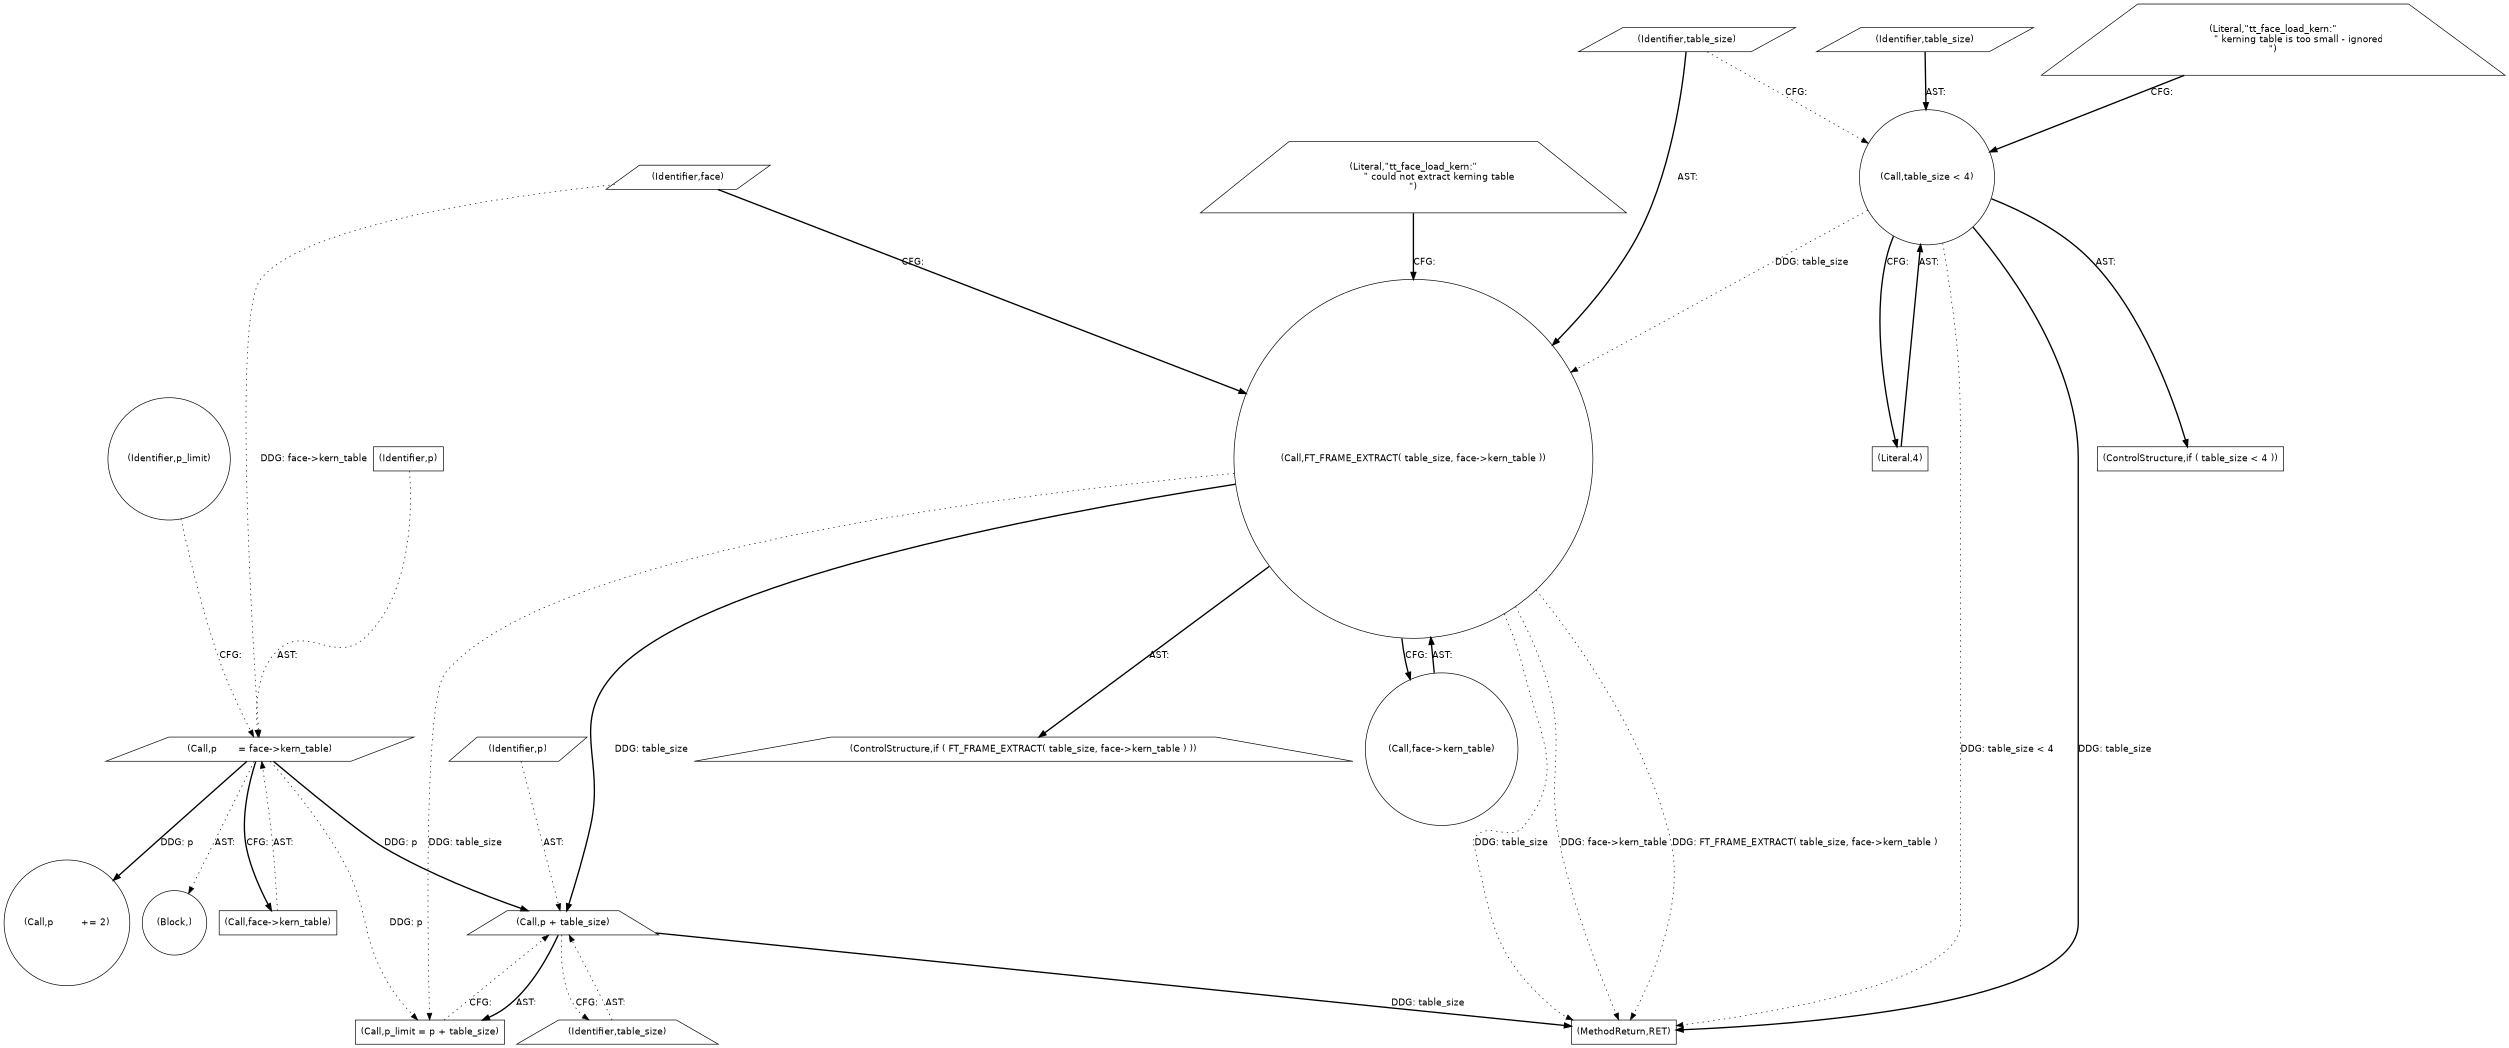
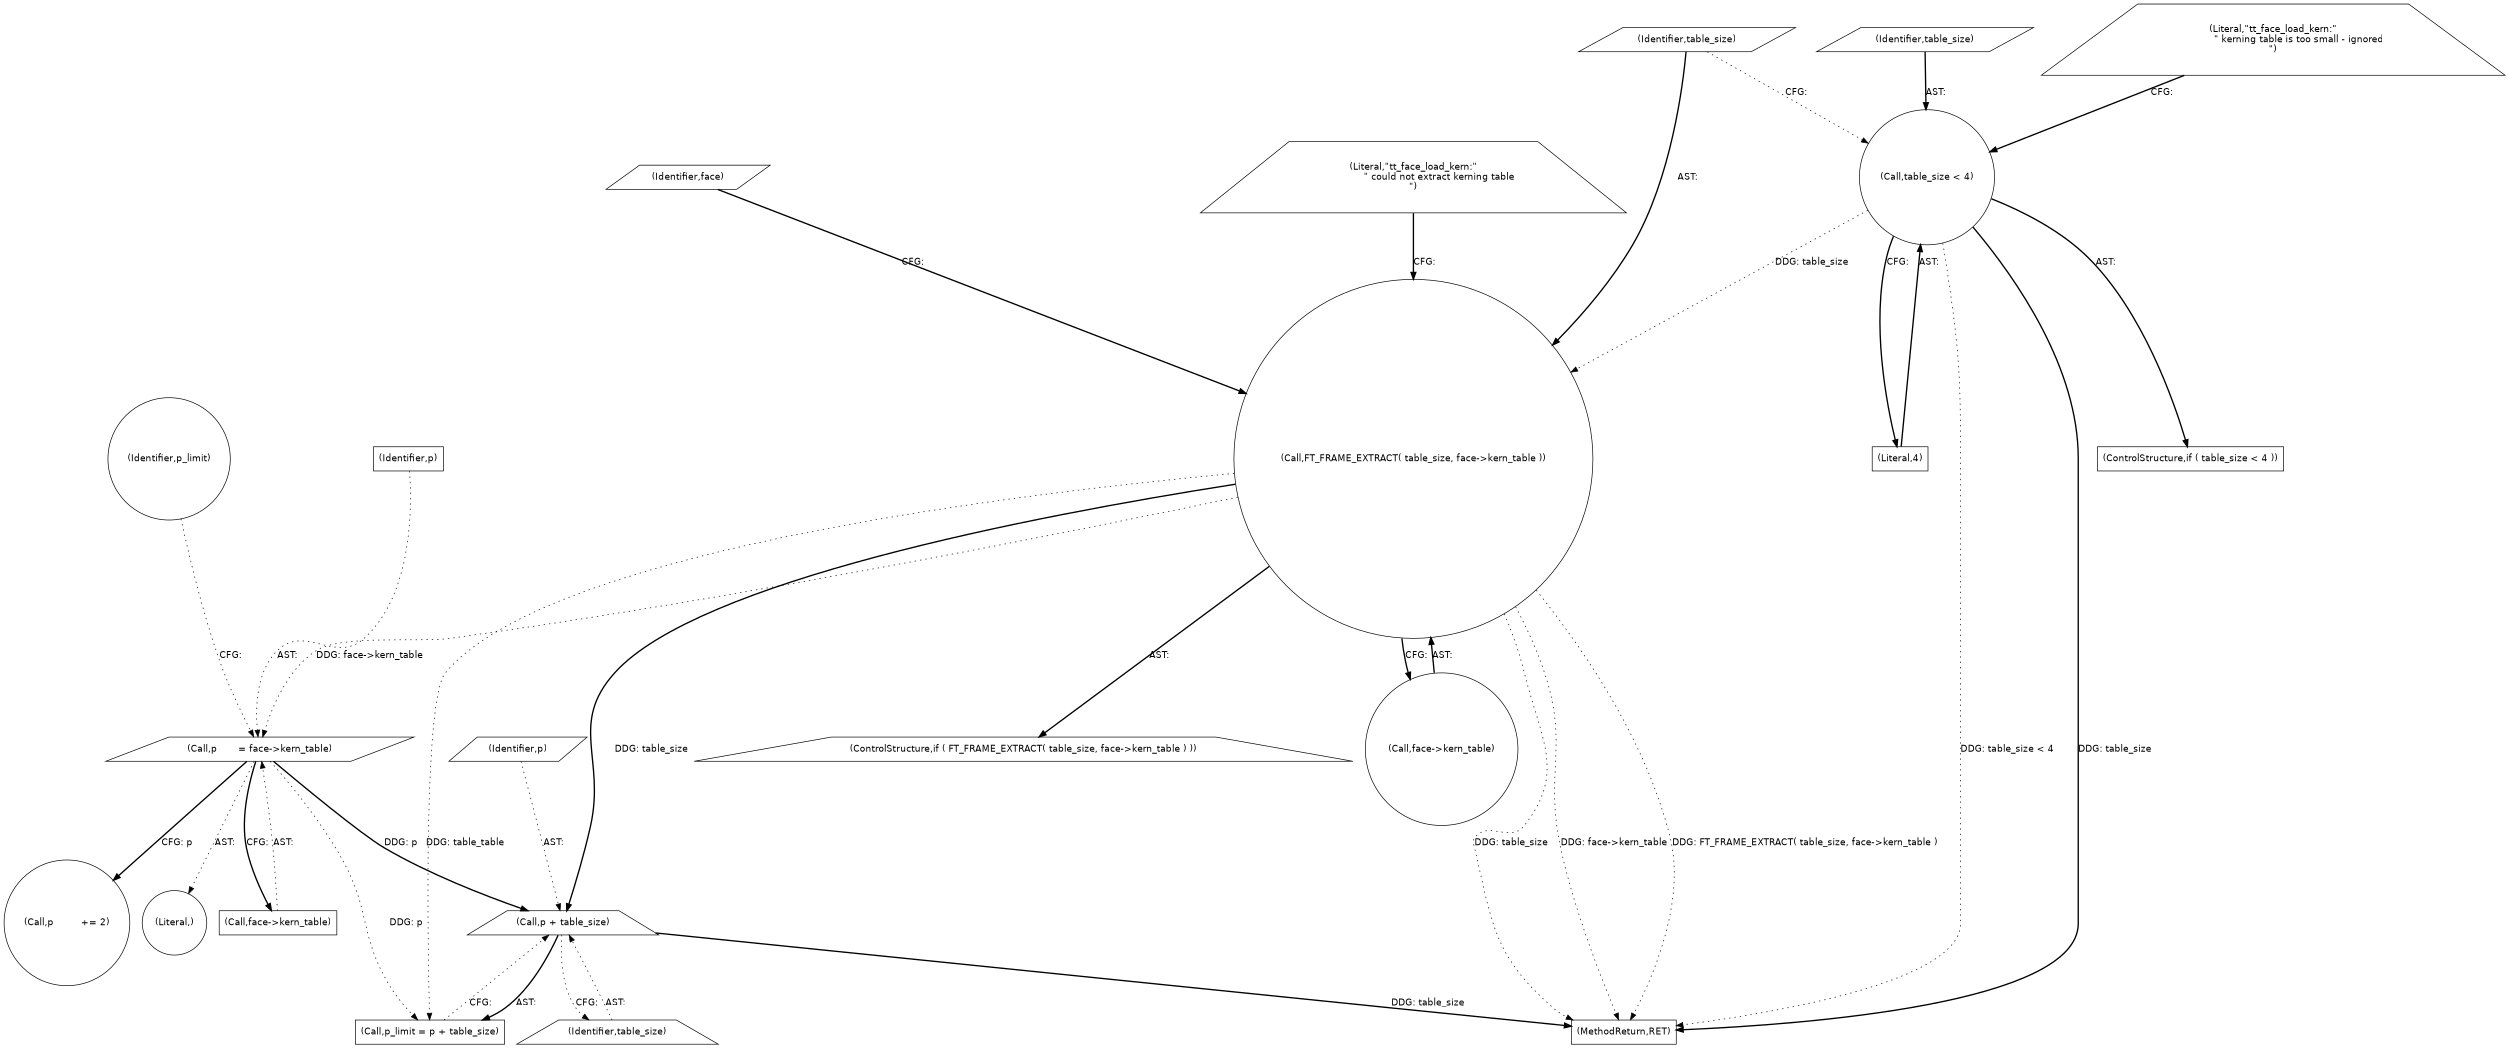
(251, 319) -> (731, 594)
(177, 843) -> (177, 843)
(465, 843) -> (465, 843)
(175, 923) -> (175, 923)
